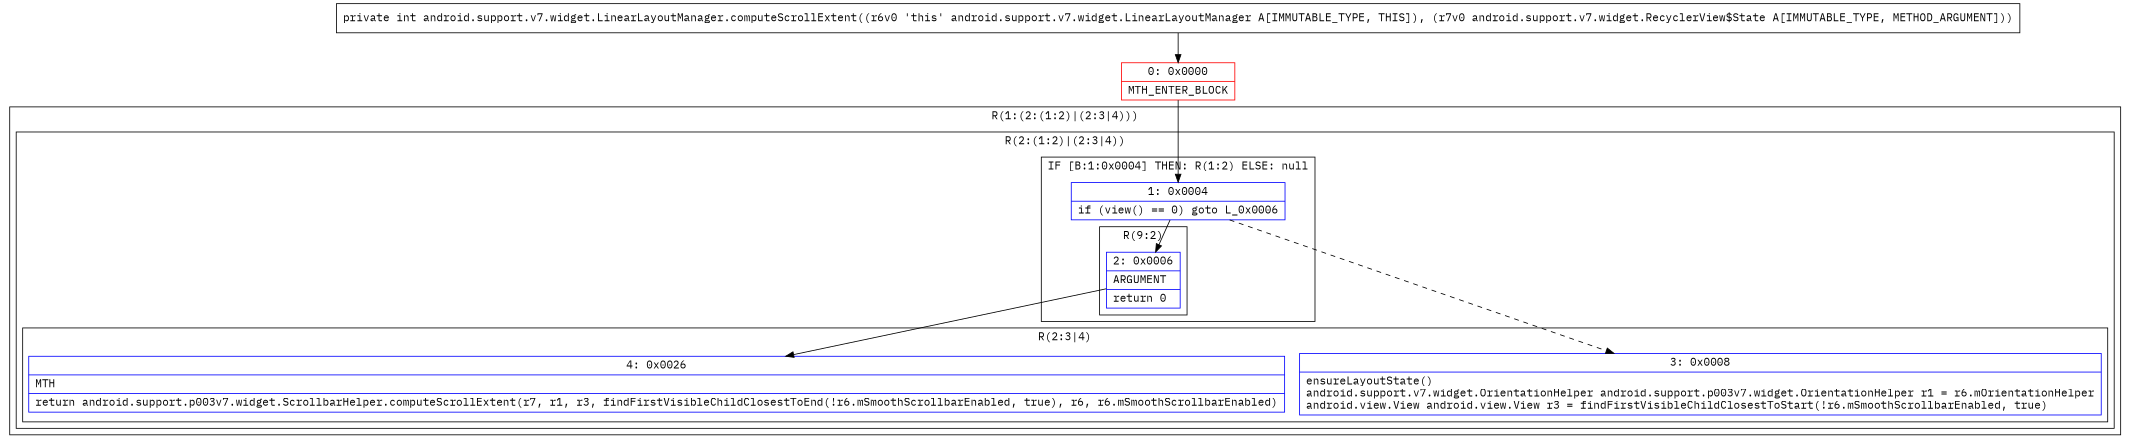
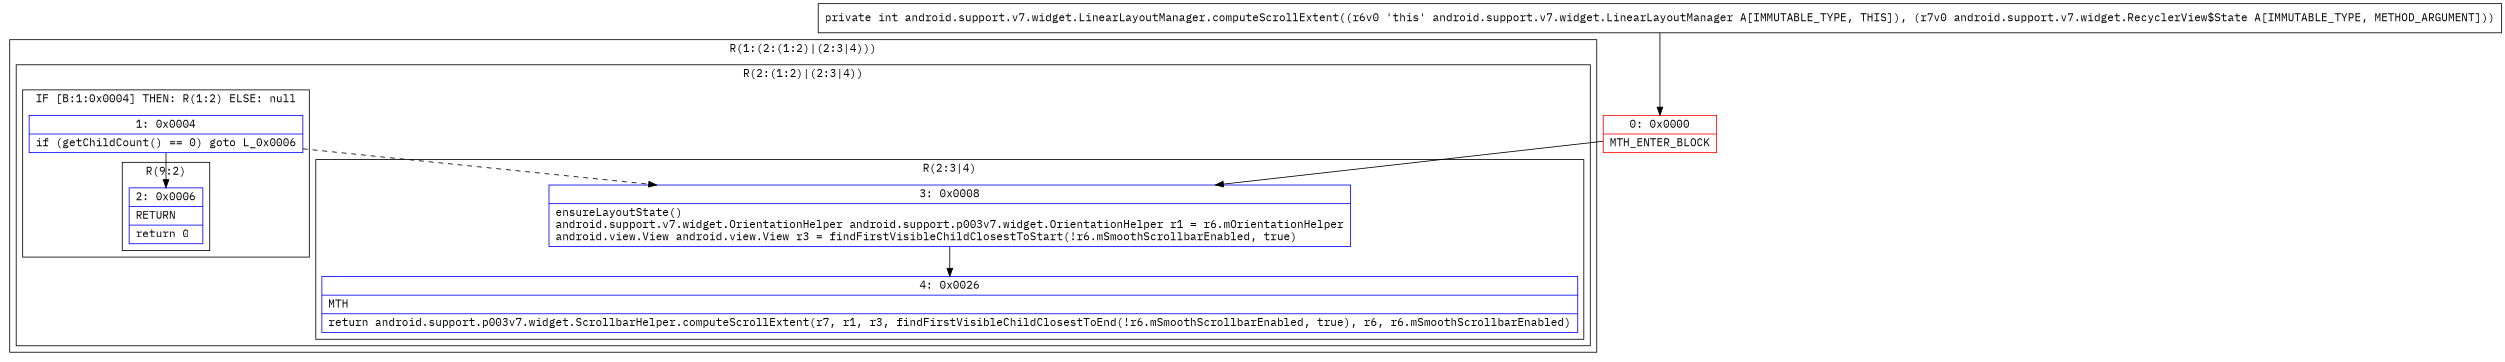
(1178, 137) -> (1394, 165)
(1178, 210) -> (166, 143)
(1140, 280) -> (156, 215)
(950, 322) -> (950, 258)
